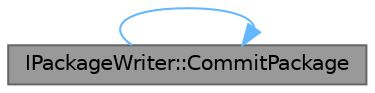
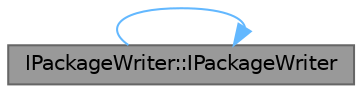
(187, 65) -> (181, 65)
